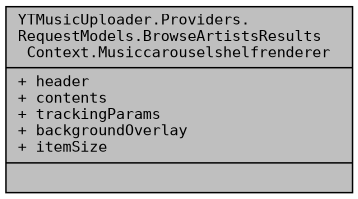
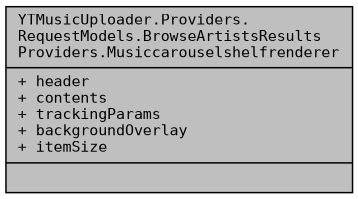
(179, 53) -> (179, 53)
